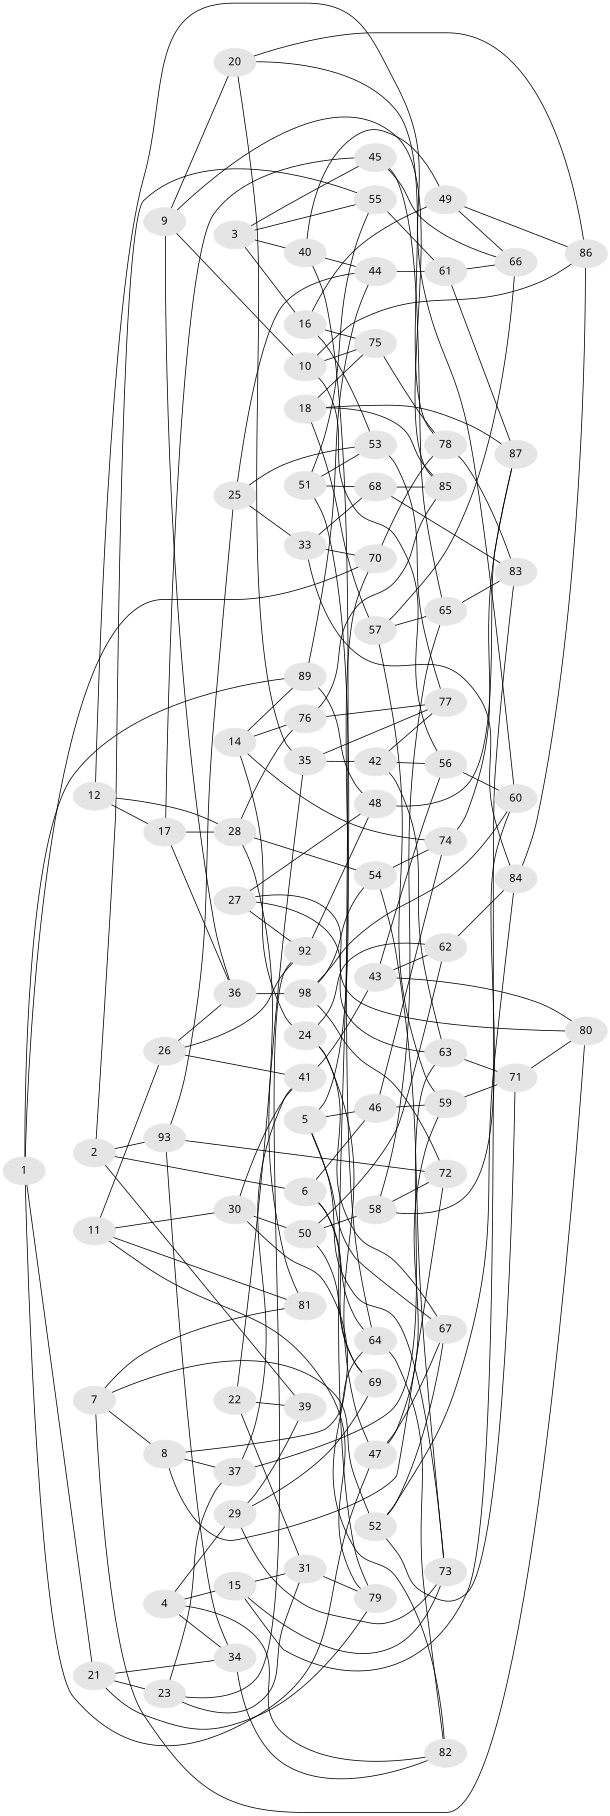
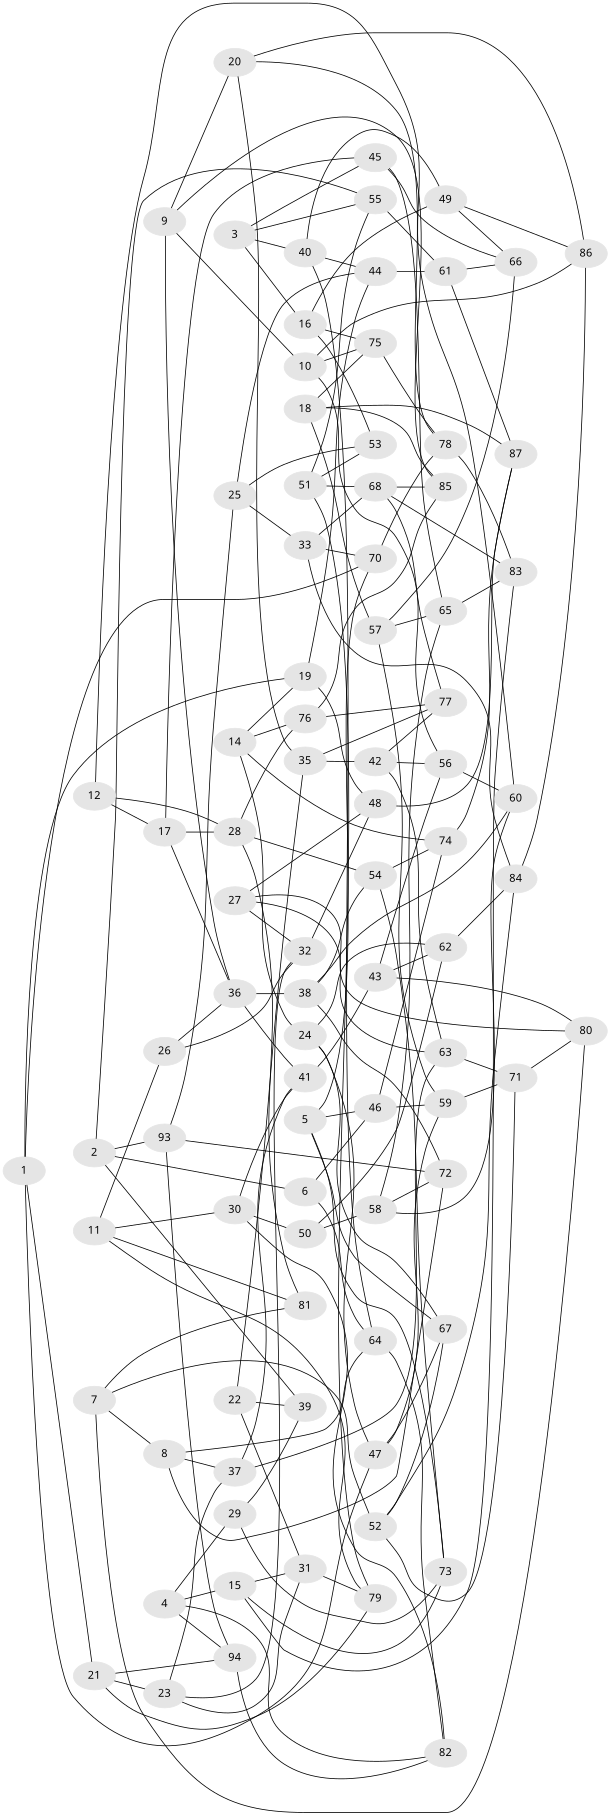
(417, 571) -> (423, 627)
(305, 677) -> (305, 677)
(305, 951) -> (305, 951)
(305, 994) -> (305, 994)
(235, 1065) -> (267, 1036)
(375, 1383) -> none
(235, 1658) -> (235, 1658)
